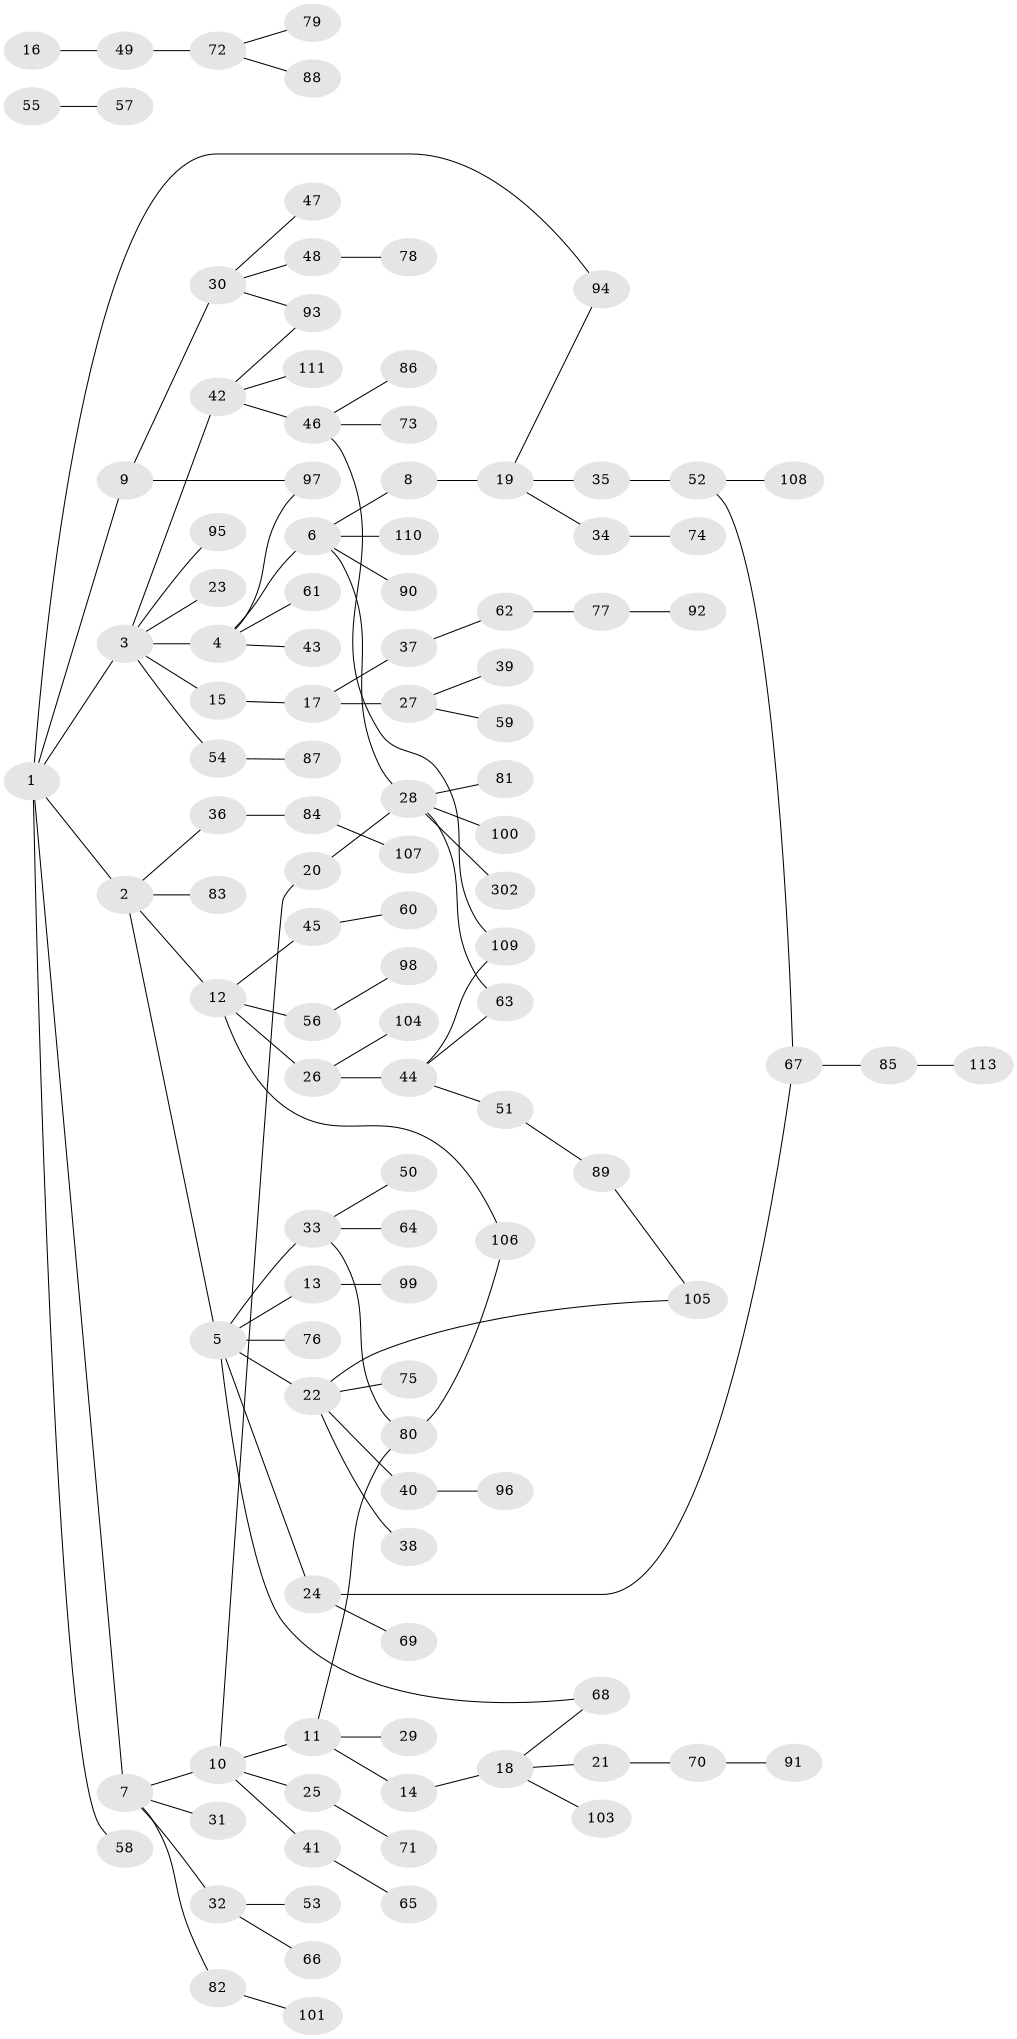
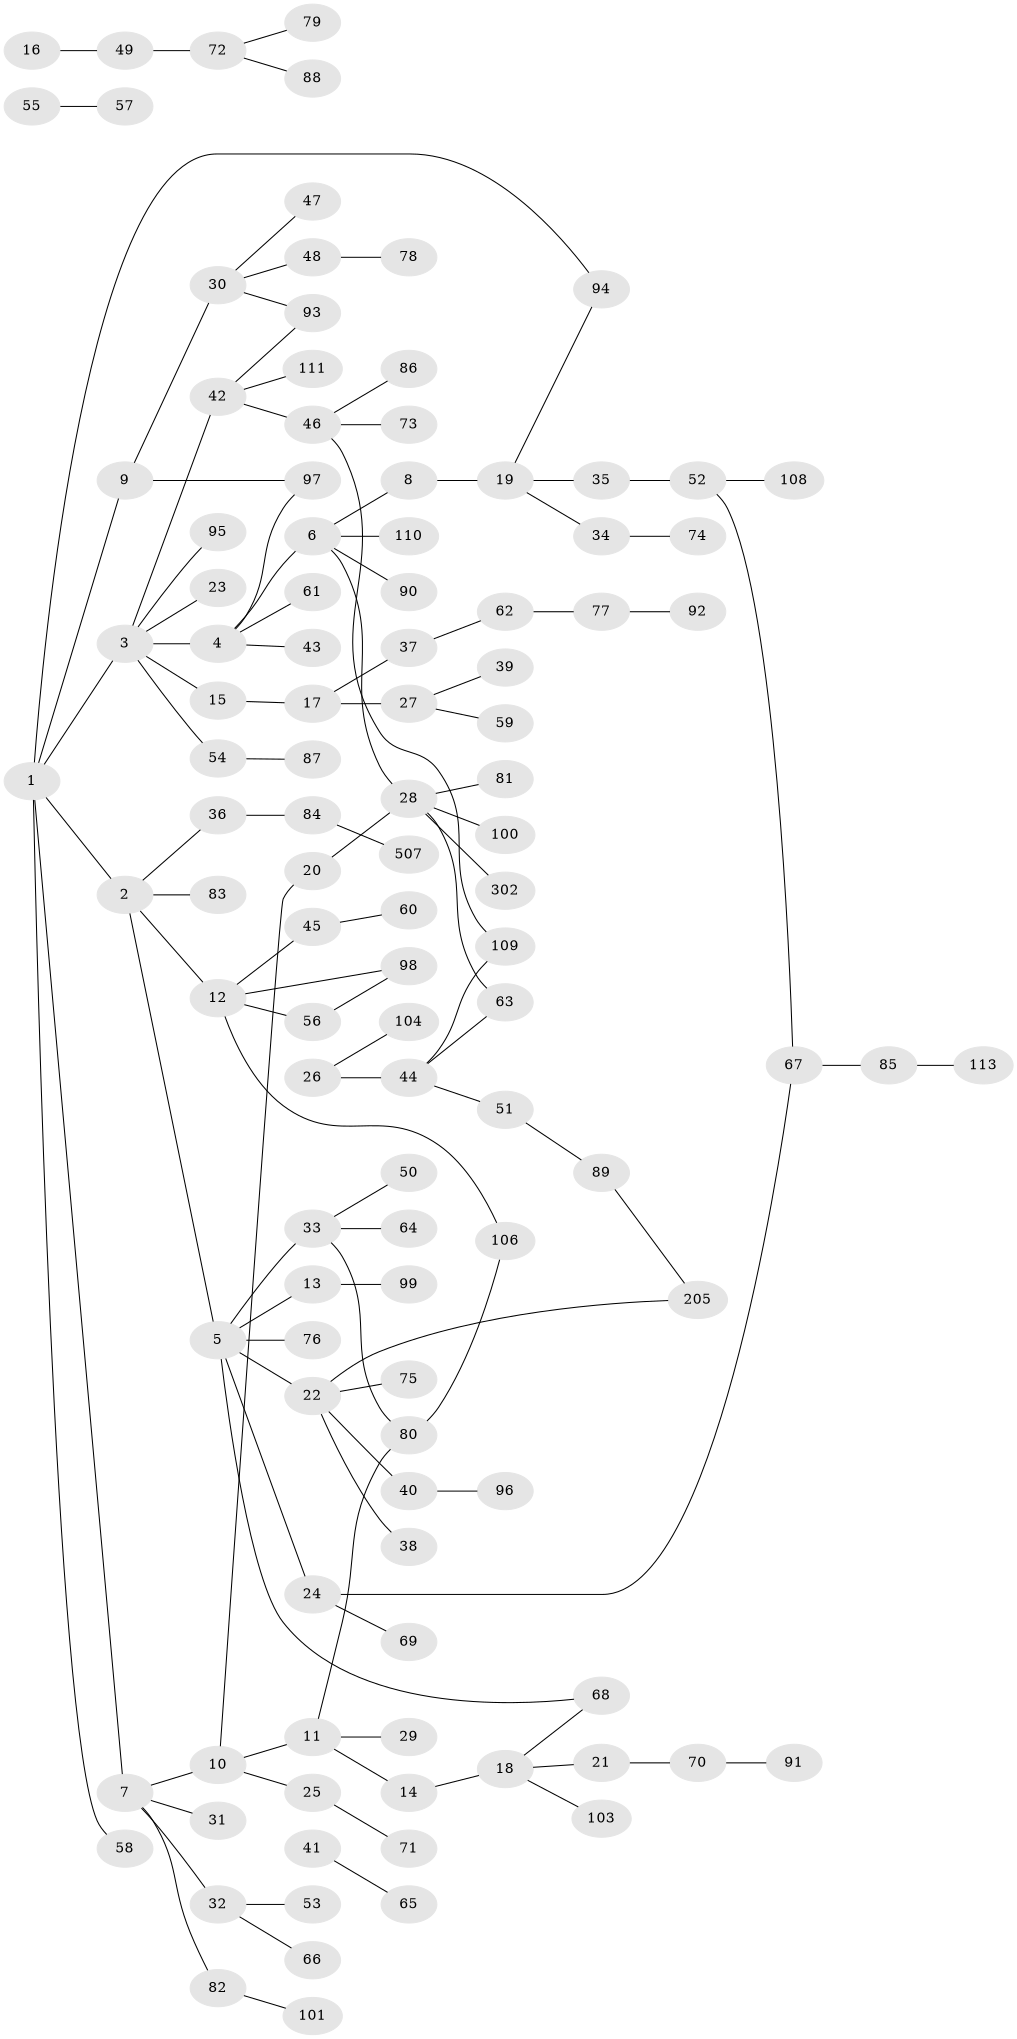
(409, 855) -> (409, 855)
(264, 1037) -> (313, 982)
(698, 1300) -> (698, 1300)
(265, 1807) -> none
